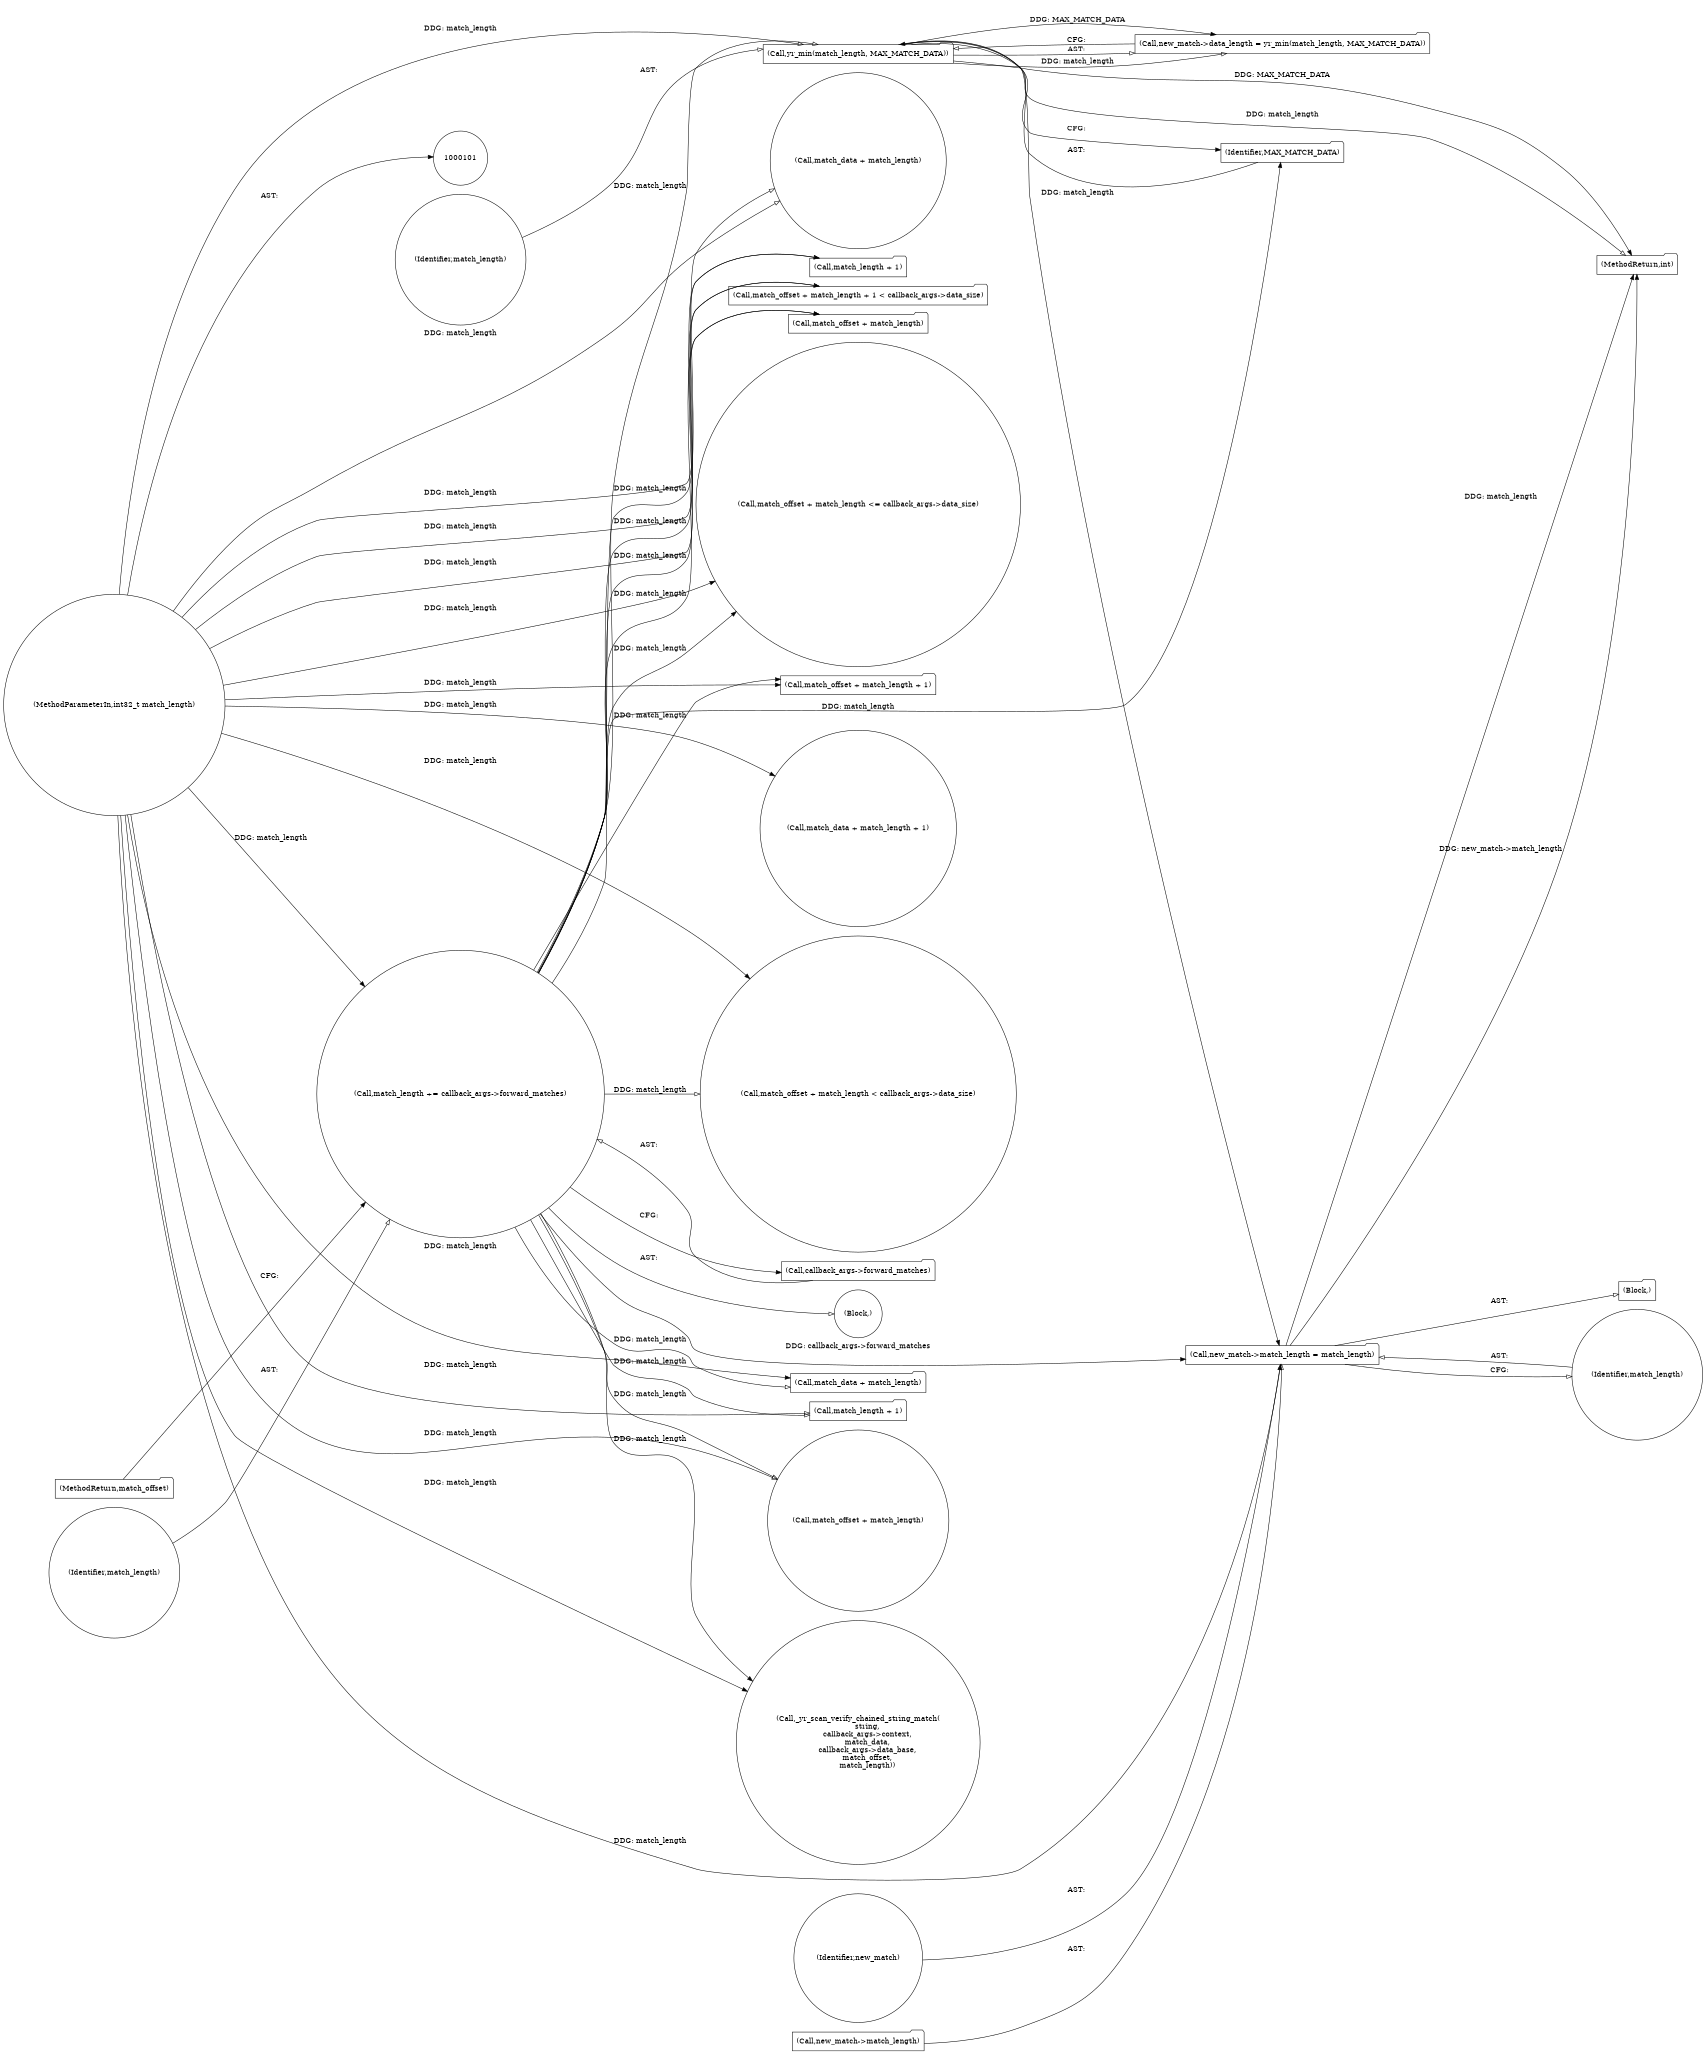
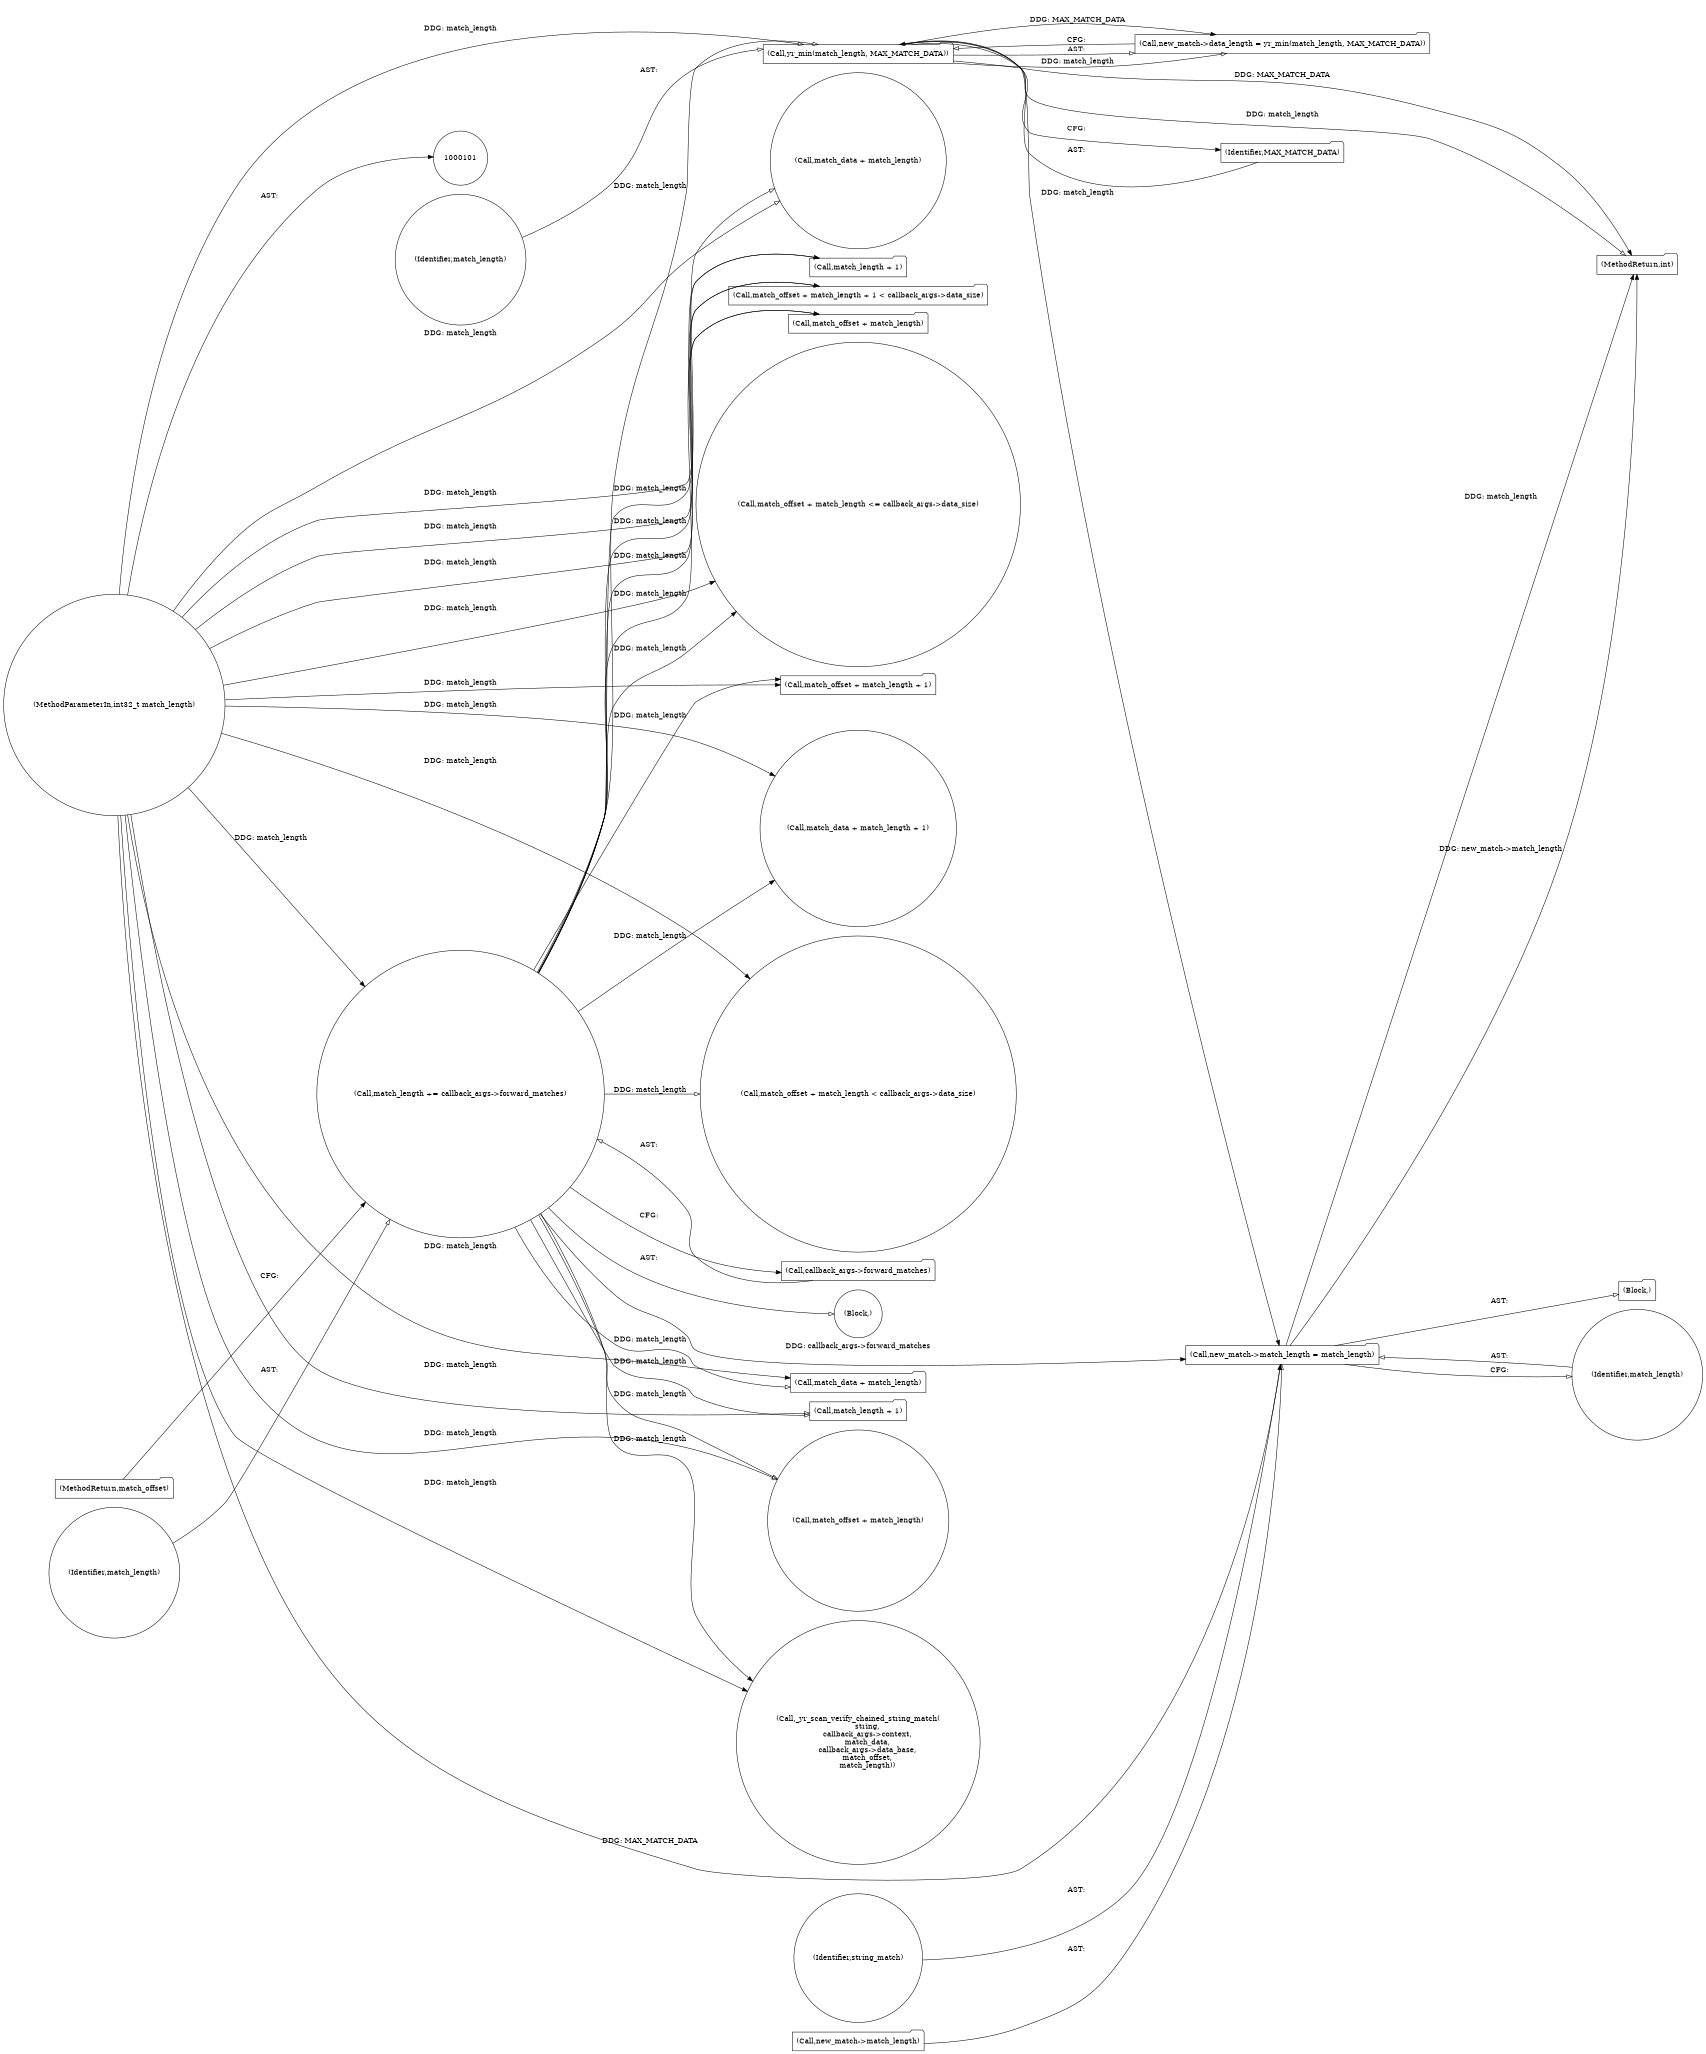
(1013, 711) -> (674, 946)
(650, 1841) -> (650, 1841)
(858, 1958) -> (858, 1958)
